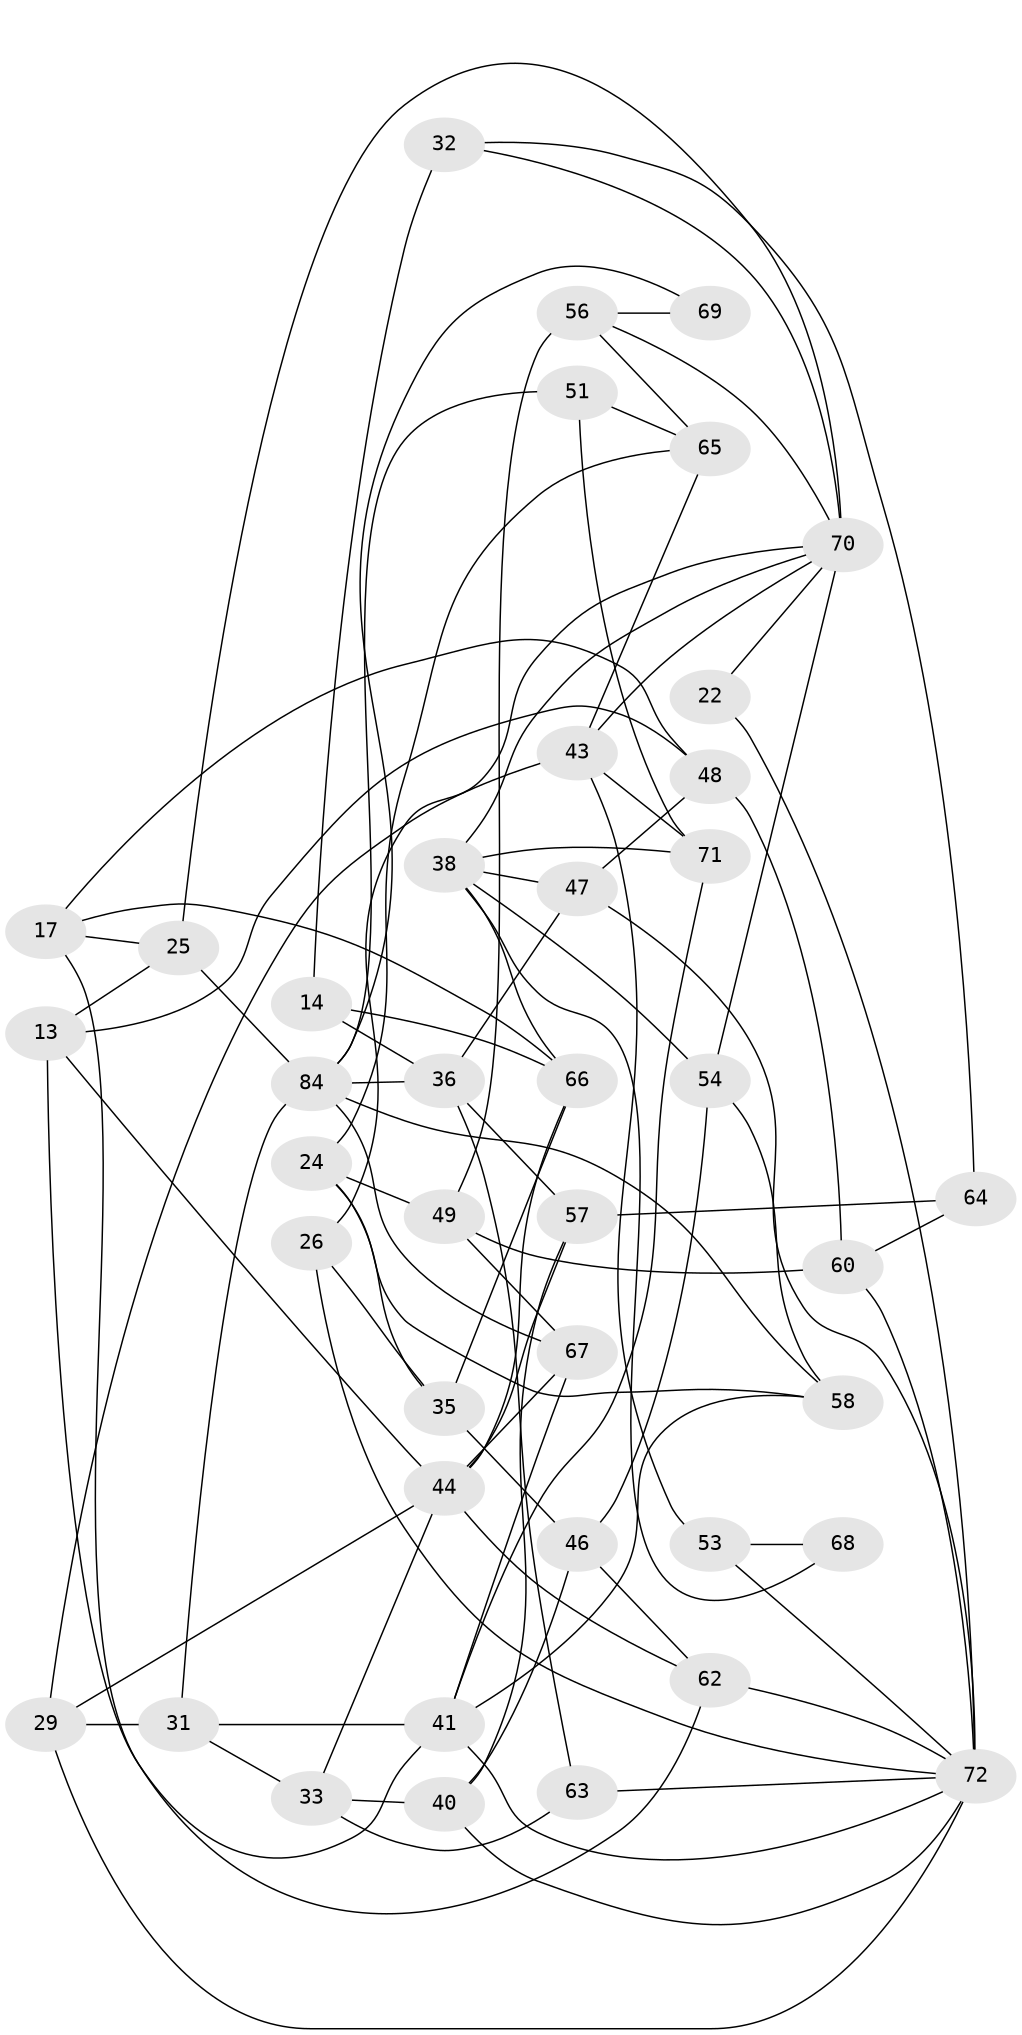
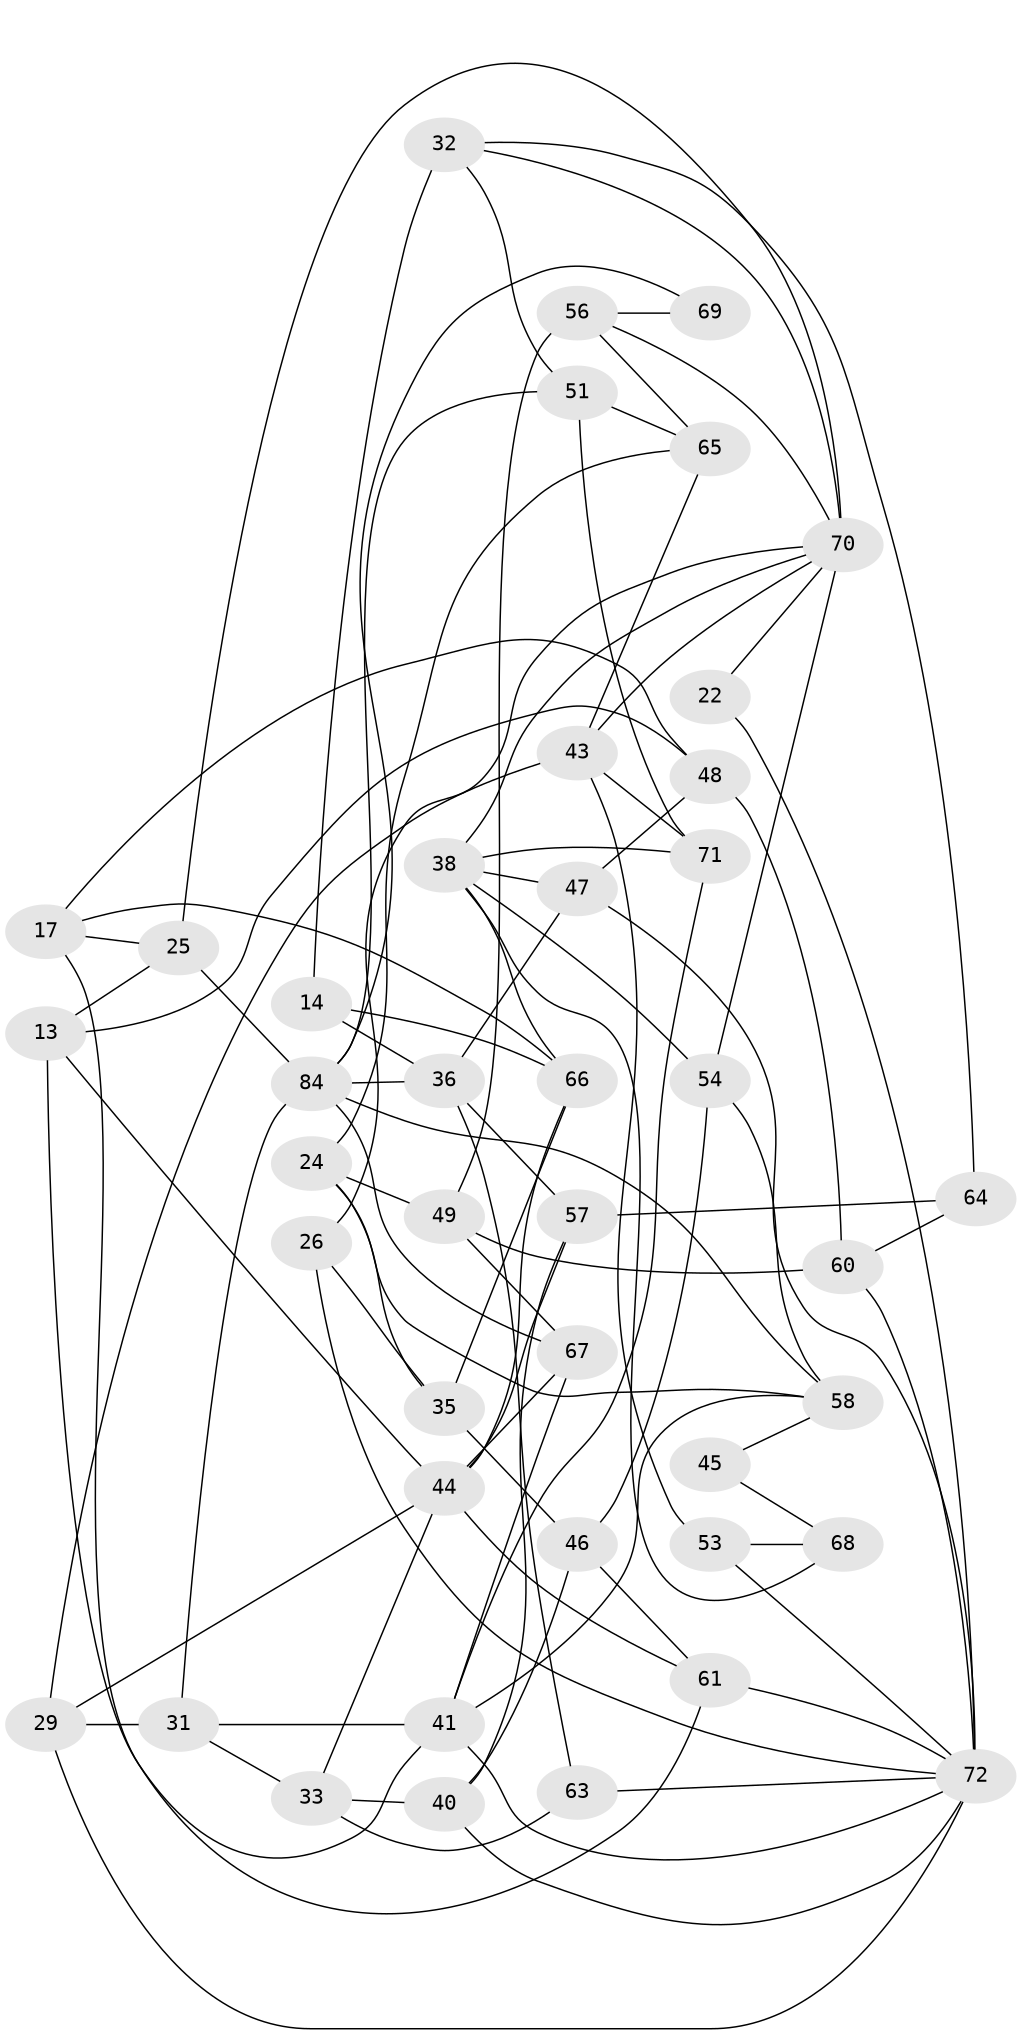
none -> (509, 270)
none -> (710, 1465)
(710, 1680) -> (710, 1680)
